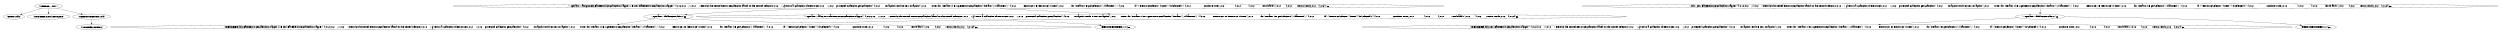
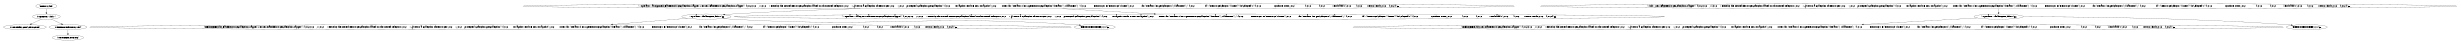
(32, 11) -> (46, 11)
